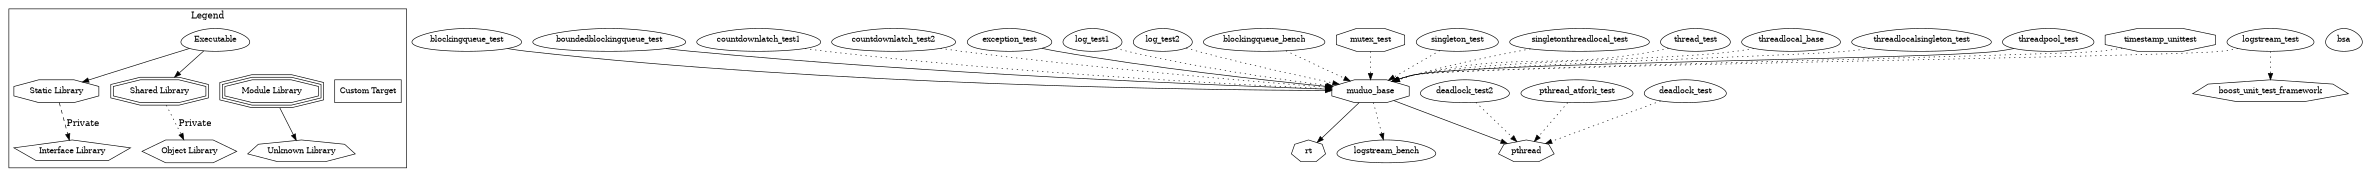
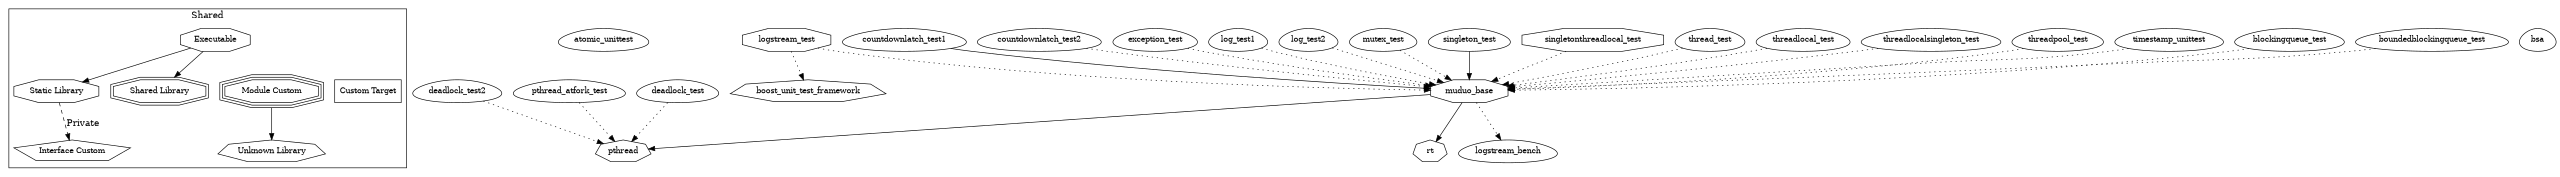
(208, 16) -> (208, 16)
(215, 40) -> (215, 40)
none -> (604, 40)
(1264, 40) -> none
(1371, 40) -> (1383, 40)
(1580, 40) -> (1593, 40)
(1791, 40) -> (1803, 40)
(2160, 40) -> (2169, 40)
(2270, 40) -> (787, 40)
(1706, 61) -> (1770, 76)
(1417, 64) -> (1469, 62)
(1183, 70) -> (1306, 69)
(1065, 73) -> (1187, 72)
(995, 74) -> (1924, 72)
(916, 80) -> (1882, 79)
(272, 91) -> (272, 91)
(72, 151) -> (72, 151)
(189, 151) -> none
